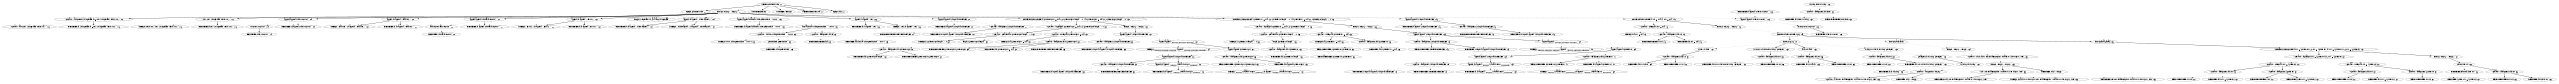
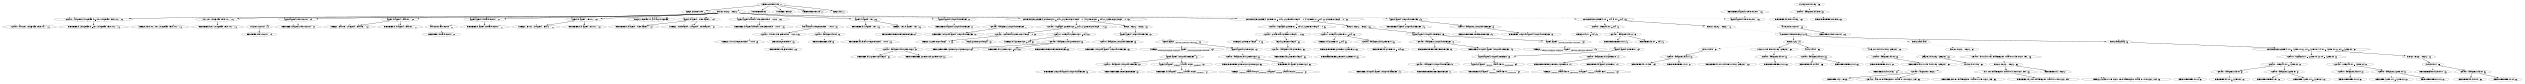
(2383, 79) -> none
